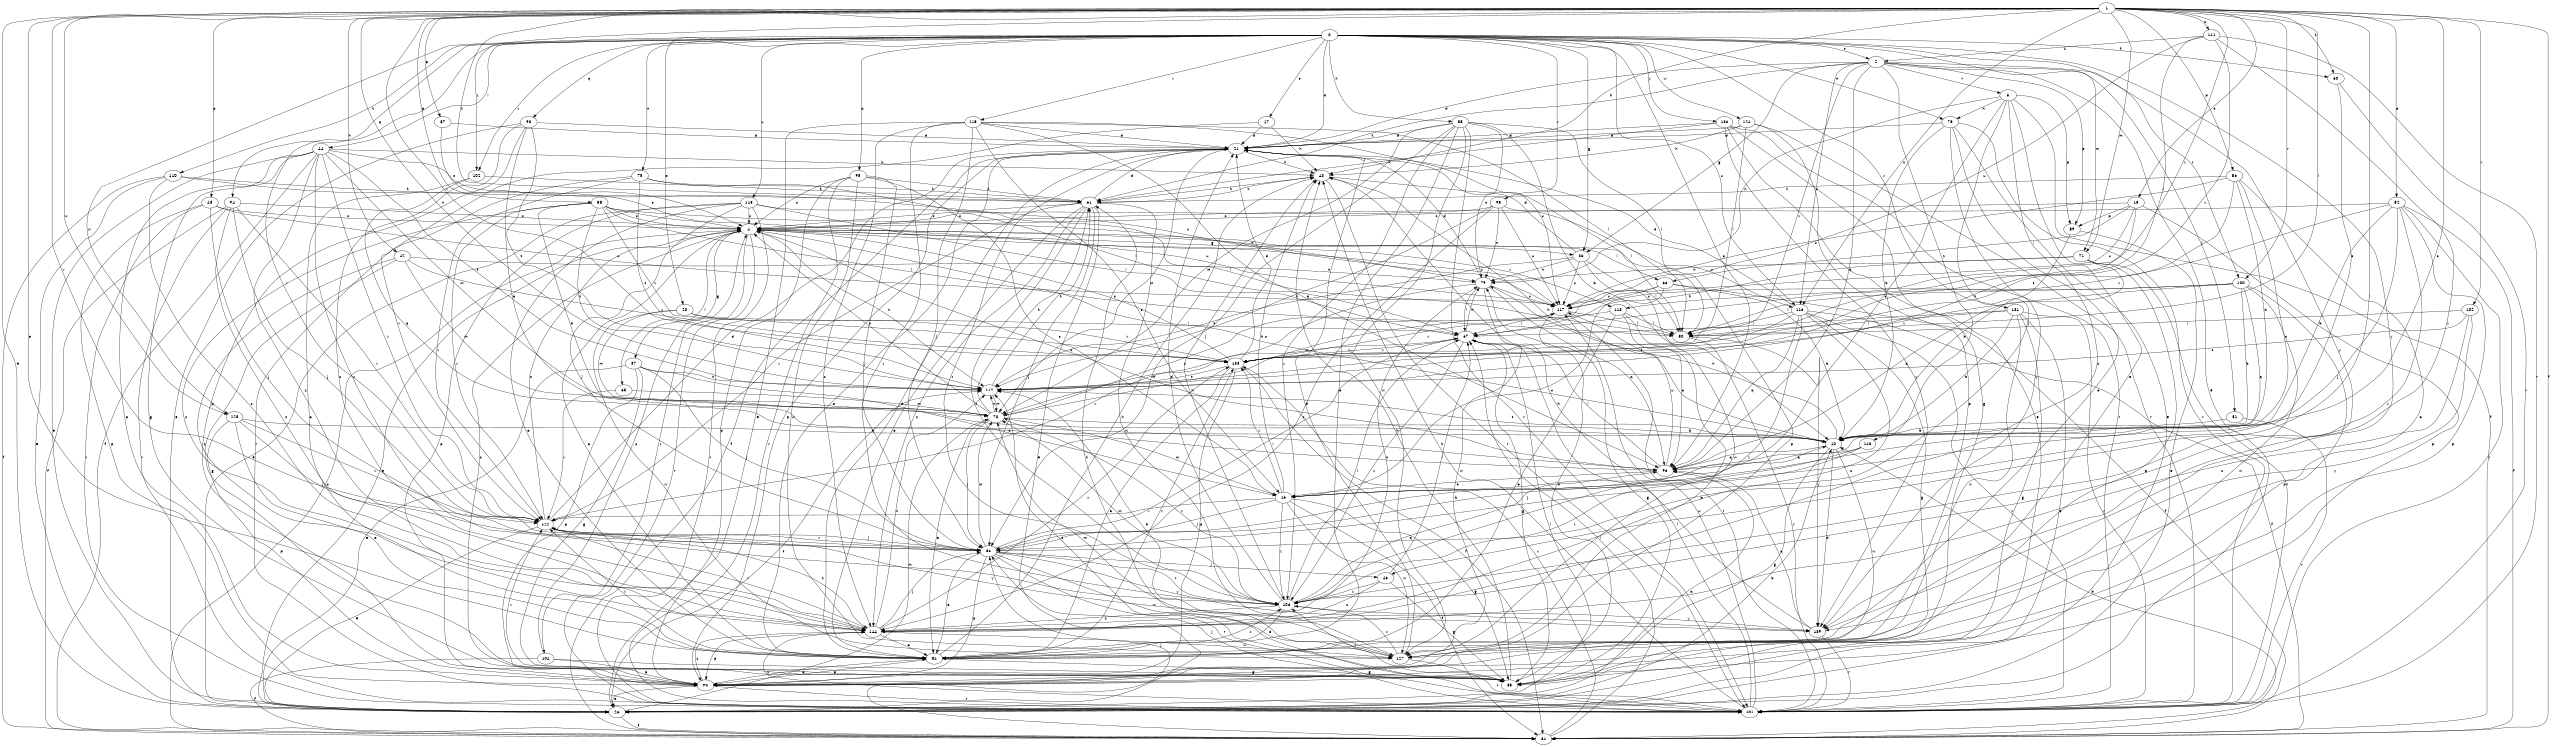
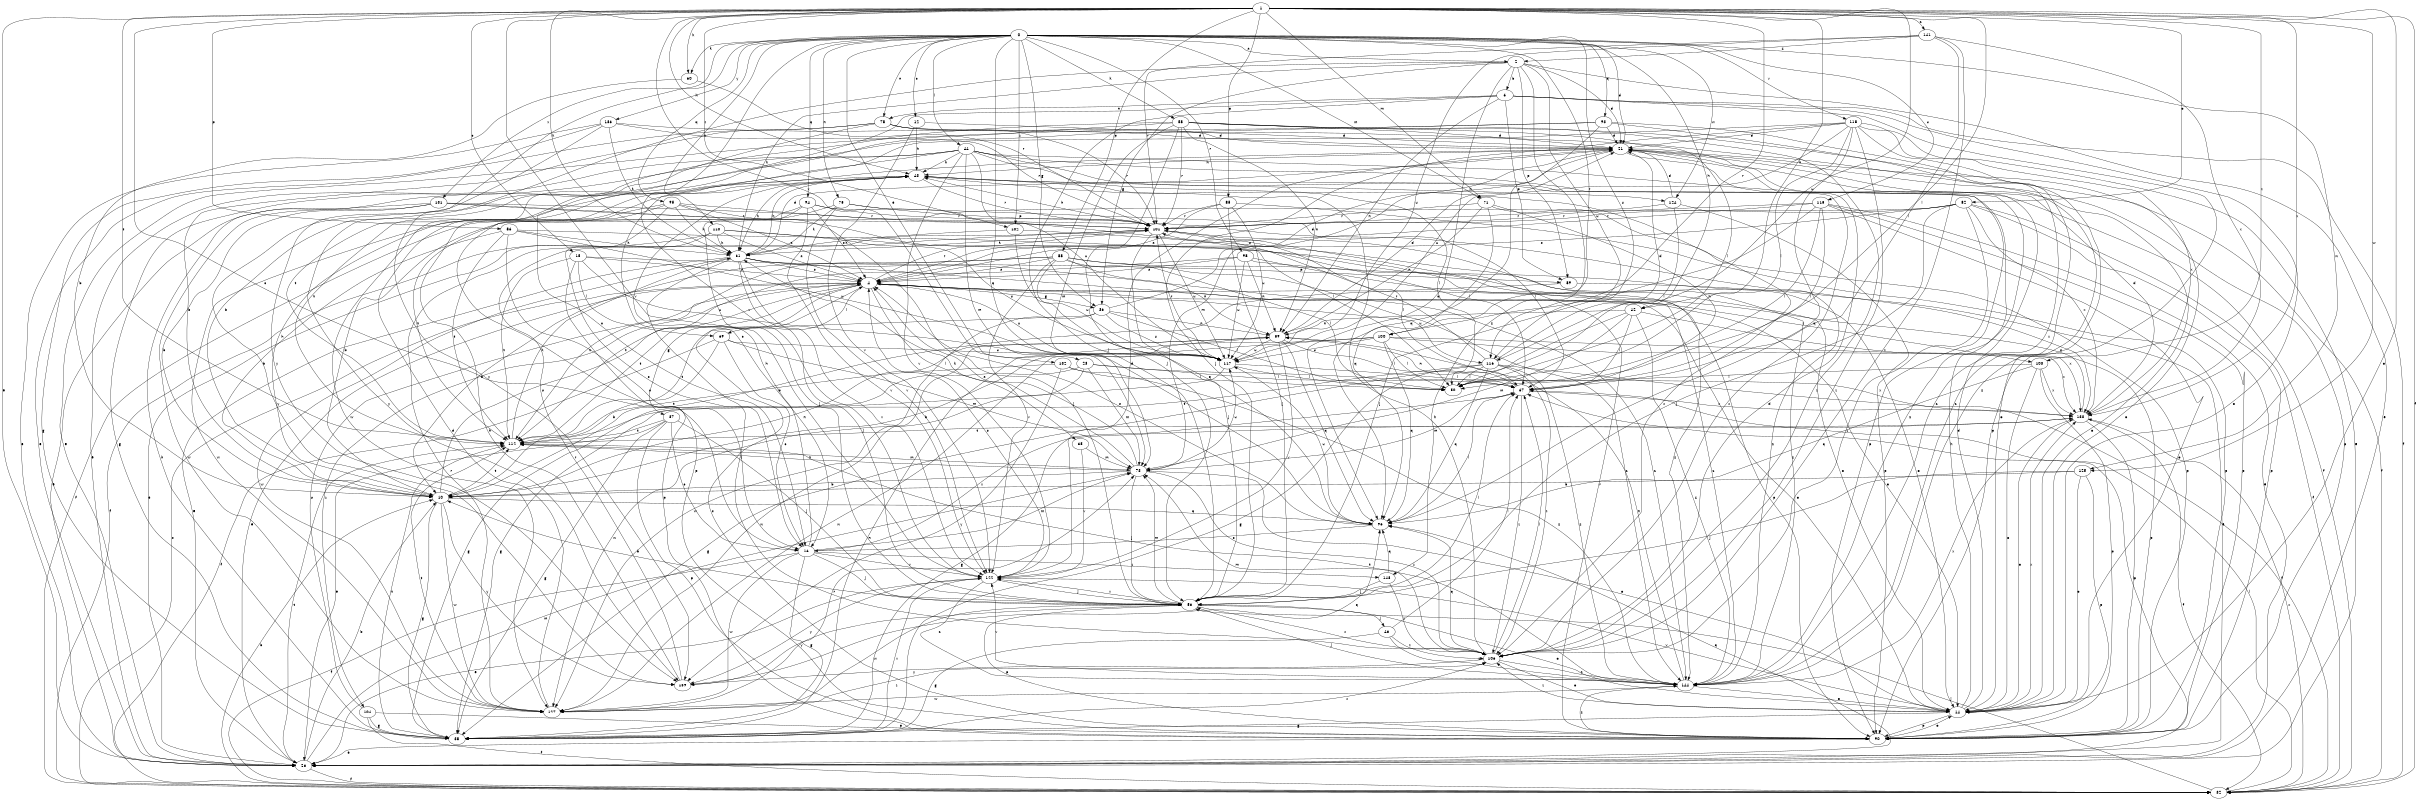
none -> (1613, 54)
(1963, 79) -> (1513, 79)
(443, 122) -> none
(1267, 122) -> (917, 122)
(1538, 161) -> (1293, 187)
(210, 203) -> (1228, 203)
none -> (986, 283)
(1483, 283) -> (1277, 337)
(1665, 283) -> (722, 337)
(1618, 310) -> (2040, 364)
(1760, 316) -> (2133, 190)
none -> (1606, 367)
(1819, 396) -> none
(2235, 417) -> none
(257, 444) -> (1021, 216)
(2138, 446) -> none
(385, 480) -> none
(1147, 524) -> (422, 578)
(1794, 537) -> none
(1085, 538) -> (834, 592)
(1827, 538) -> (487, 592)
(1280, 550) -> (1067, 563)
(1985, 618) -> (564, 455)
(775, 636) -> none
(934, 659) -> (1958, 712)
(1319, 662) -> none
(1544, 739) -> (2219, 793)
